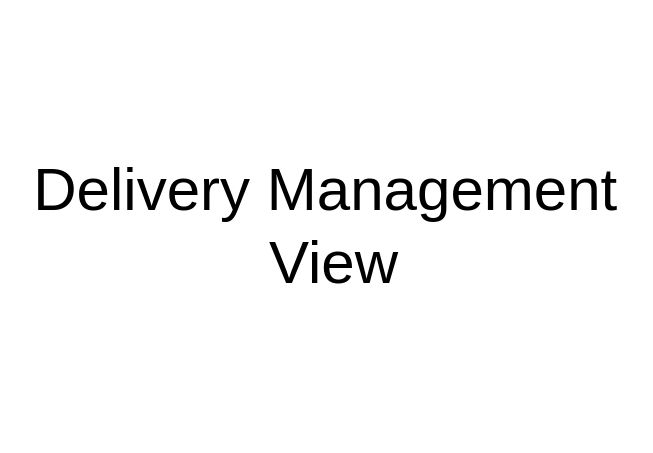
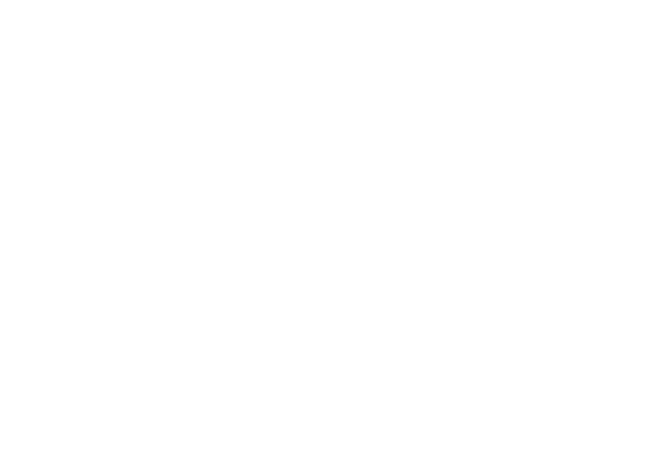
(326, 226) -> none
